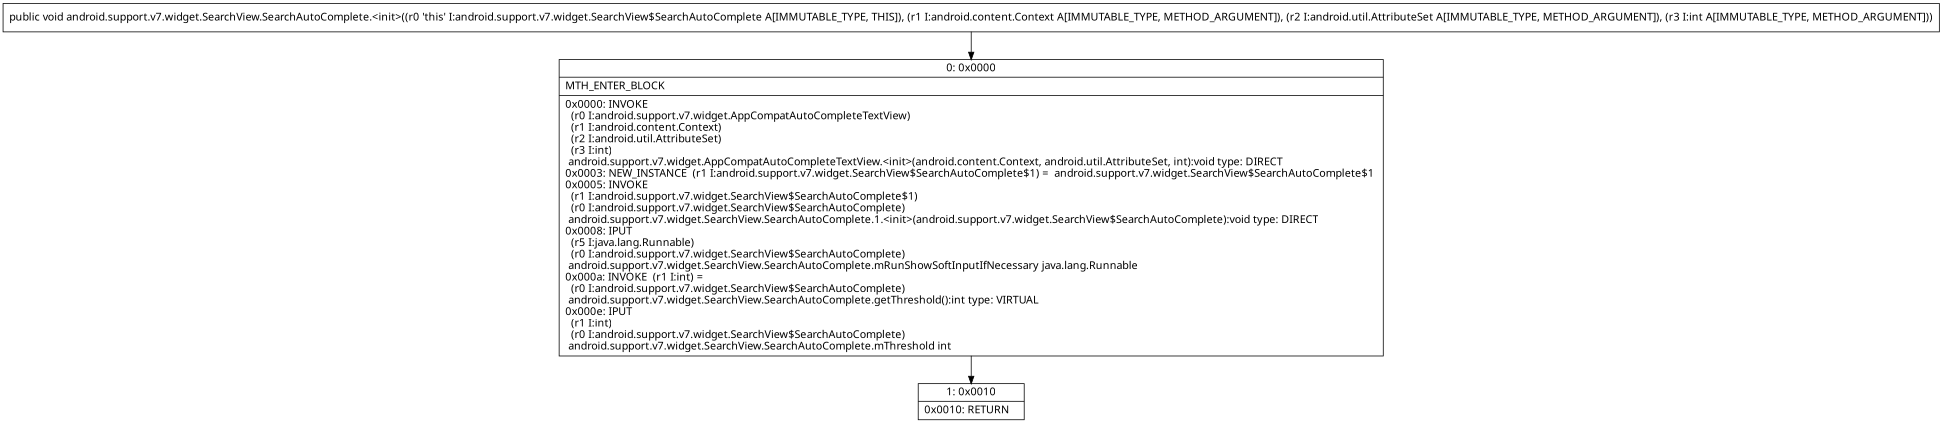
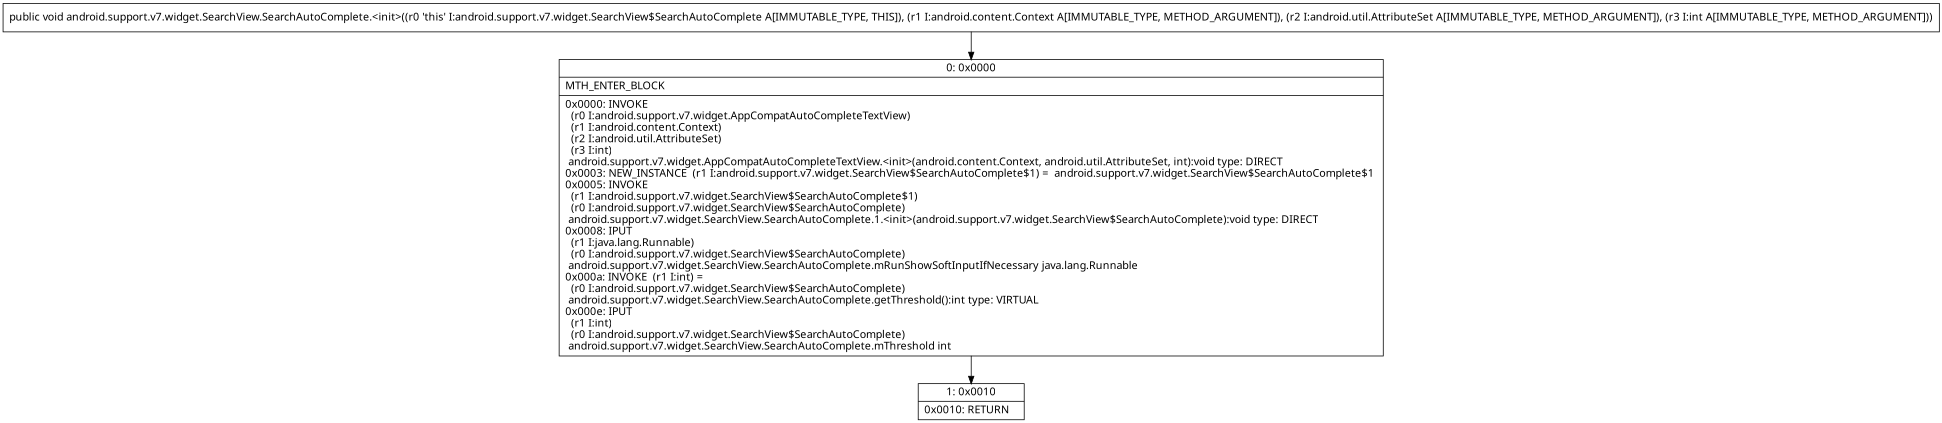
(630, 243) -> (630, 243)
